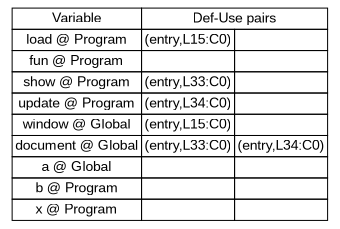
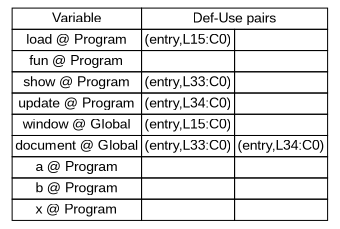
(77, 167) -> (77, 167)
